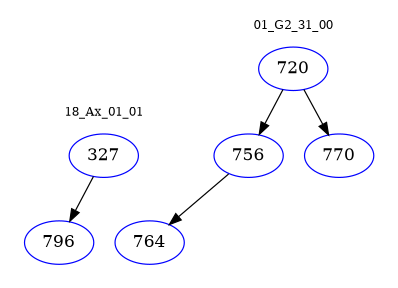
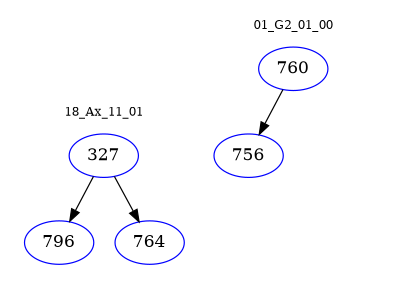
(294, 26) -> (294, 26)
(293, 69) -> (293, 69)
(104, 113) -> (104, 113)
(339, 156) -> none
(204, 195) -> (124, 194)
